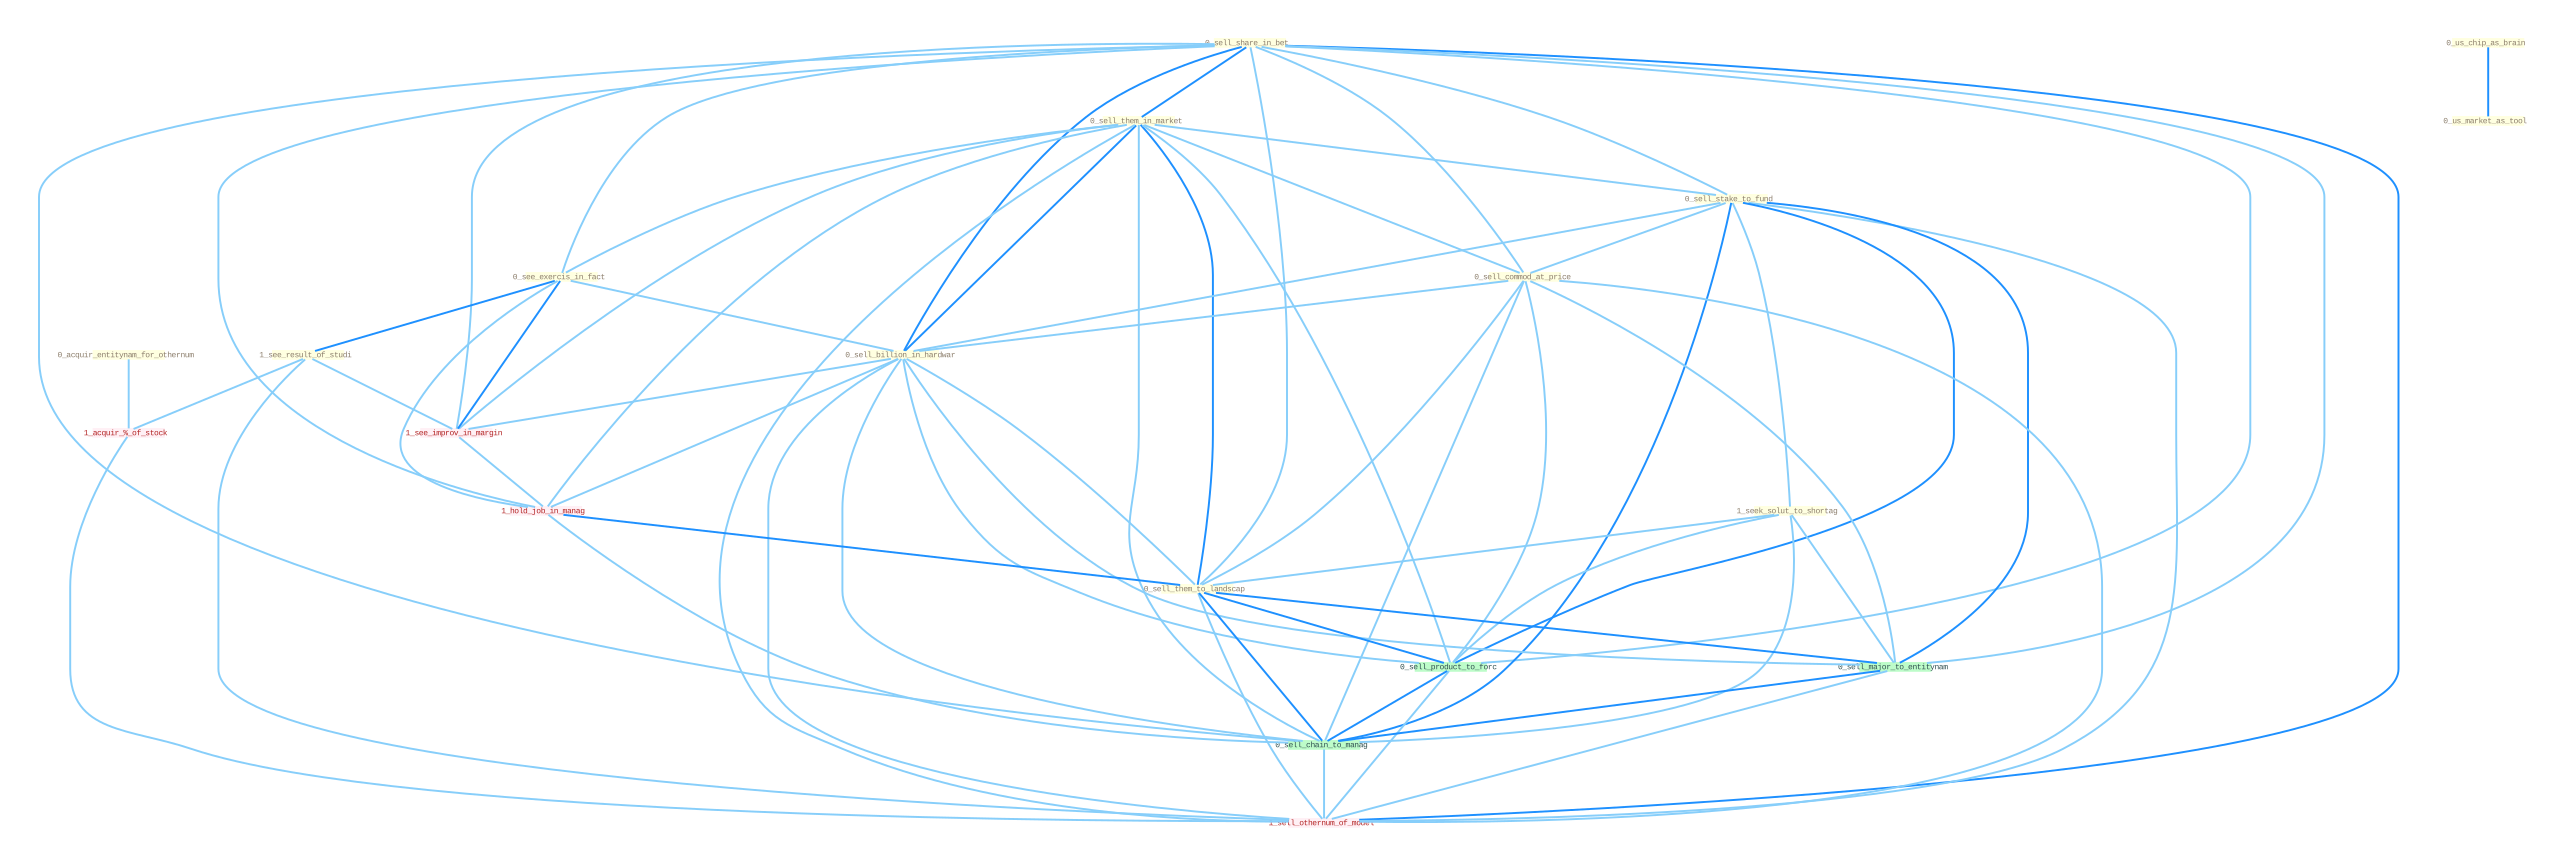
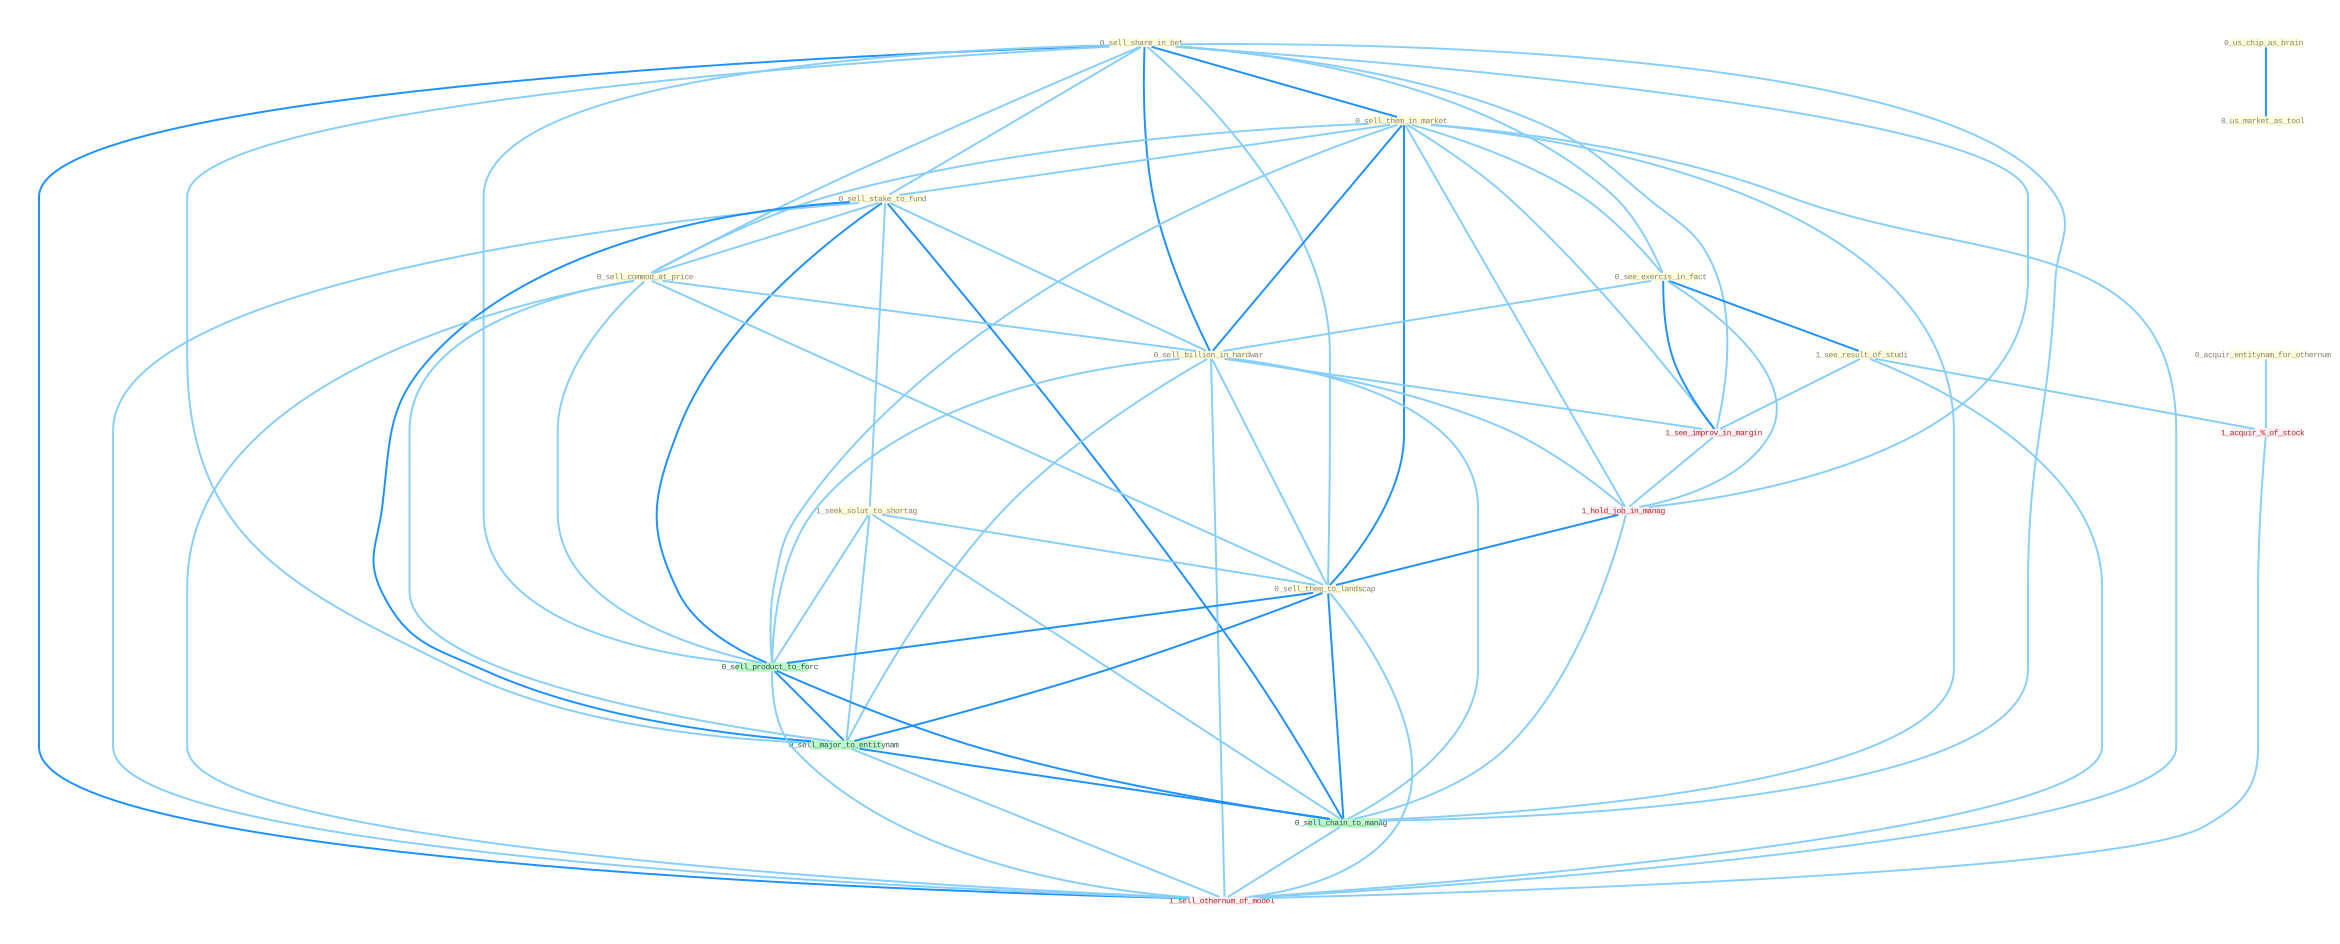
(1425, 511) -> none
none -> (809, 706)
